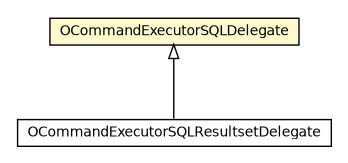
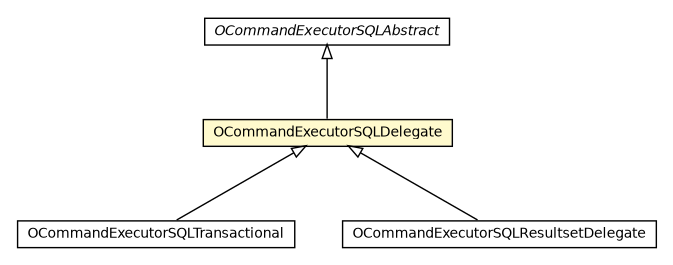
none -> (327, 31)
none -> (155, 234)
